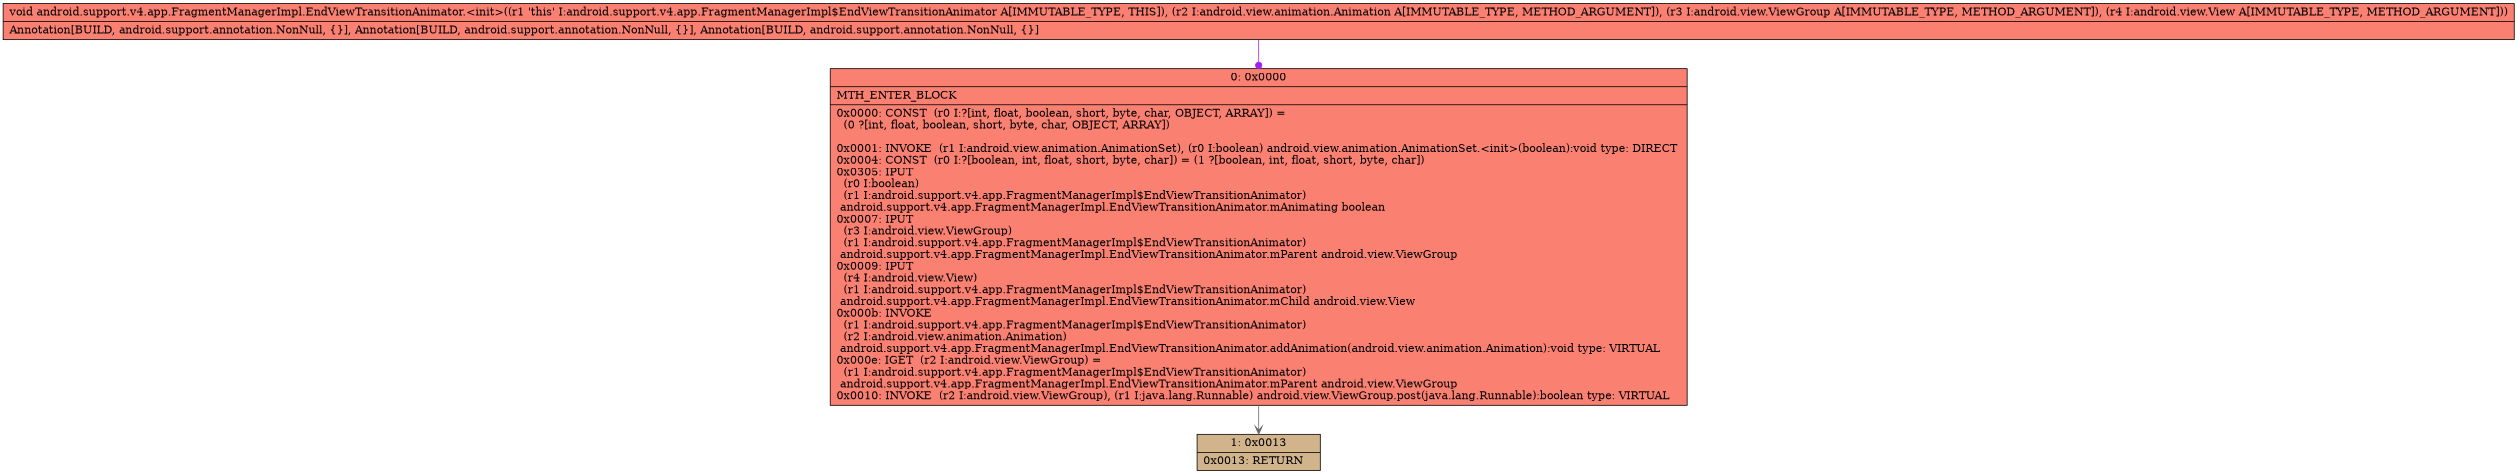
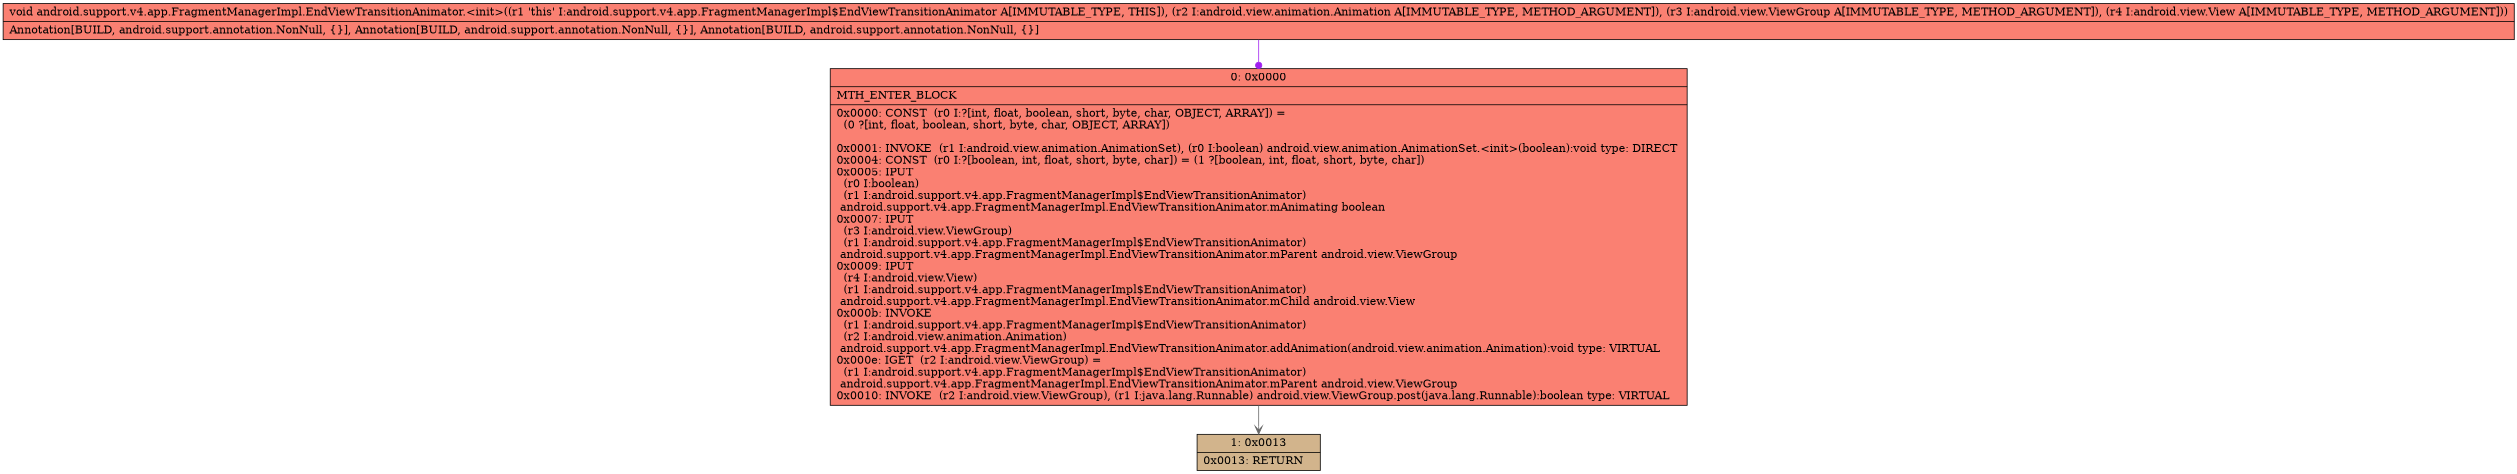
(878, 172) -> (878, 172)
